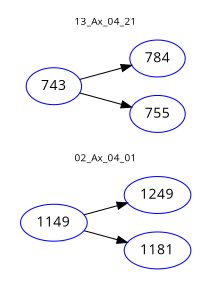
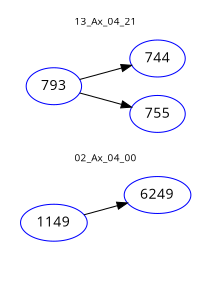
(158, 59) -> (158, 59)
(54, 86) -> (54, 86)
(106, 159) -> (106, 159)
(158, 195) -> (158, 195)
(158, 250) -> none
